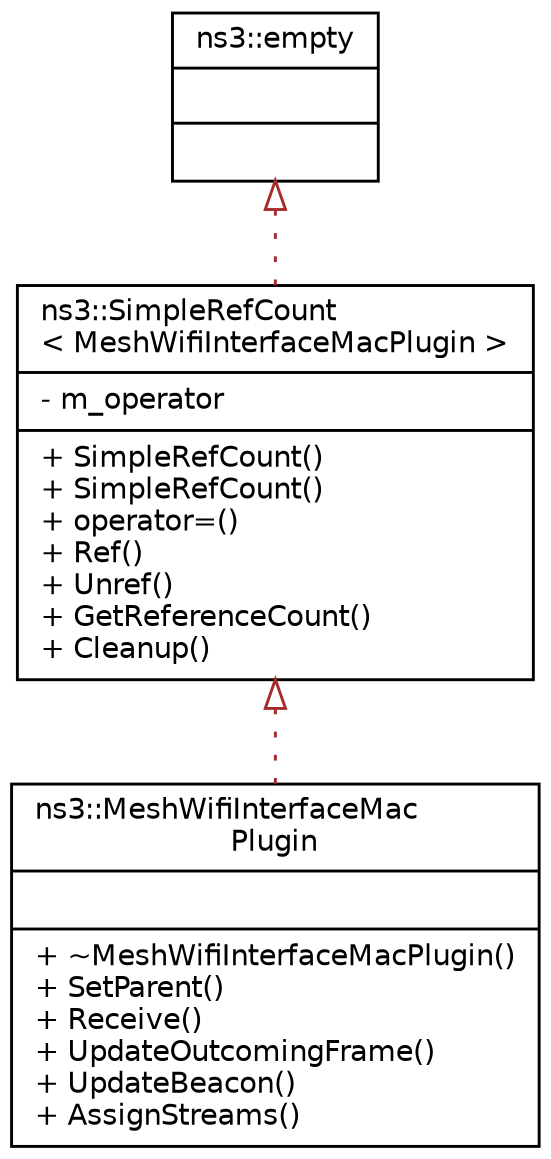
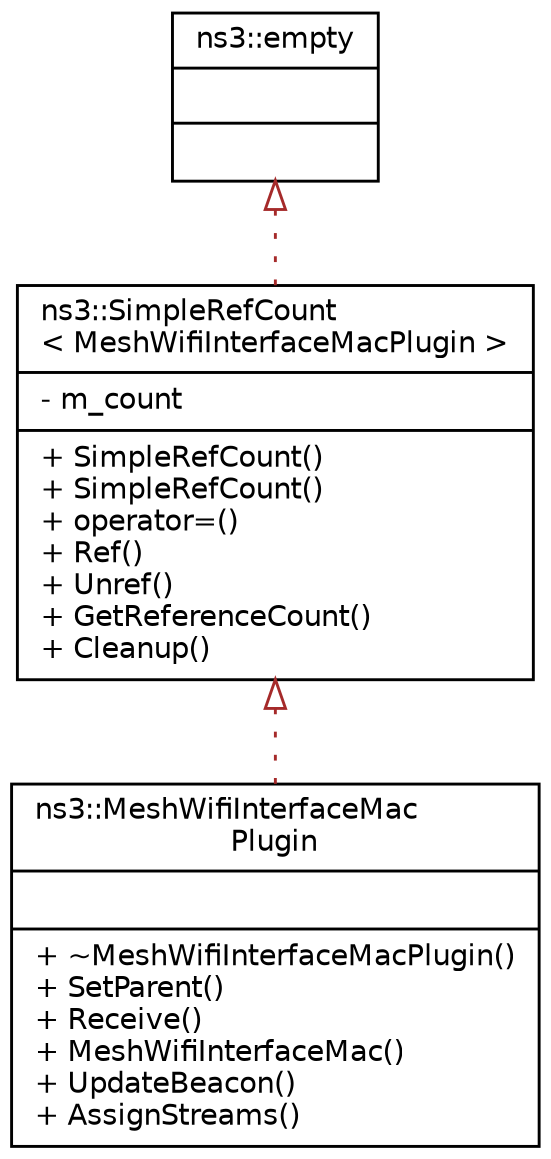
(133, 400) -> (112, 400)
(236, 1052) -> (220, 1052)
